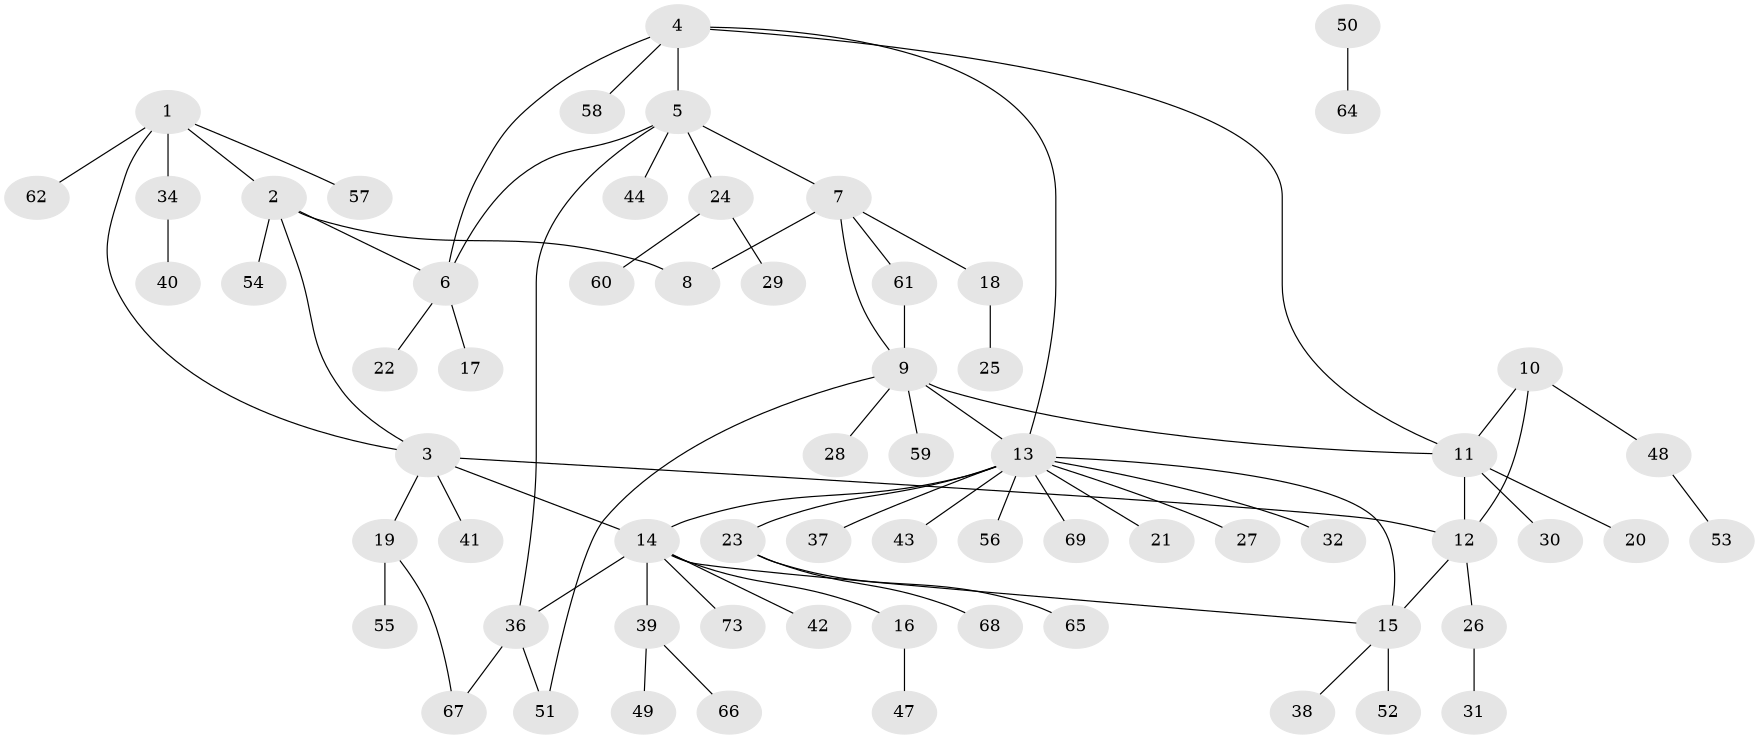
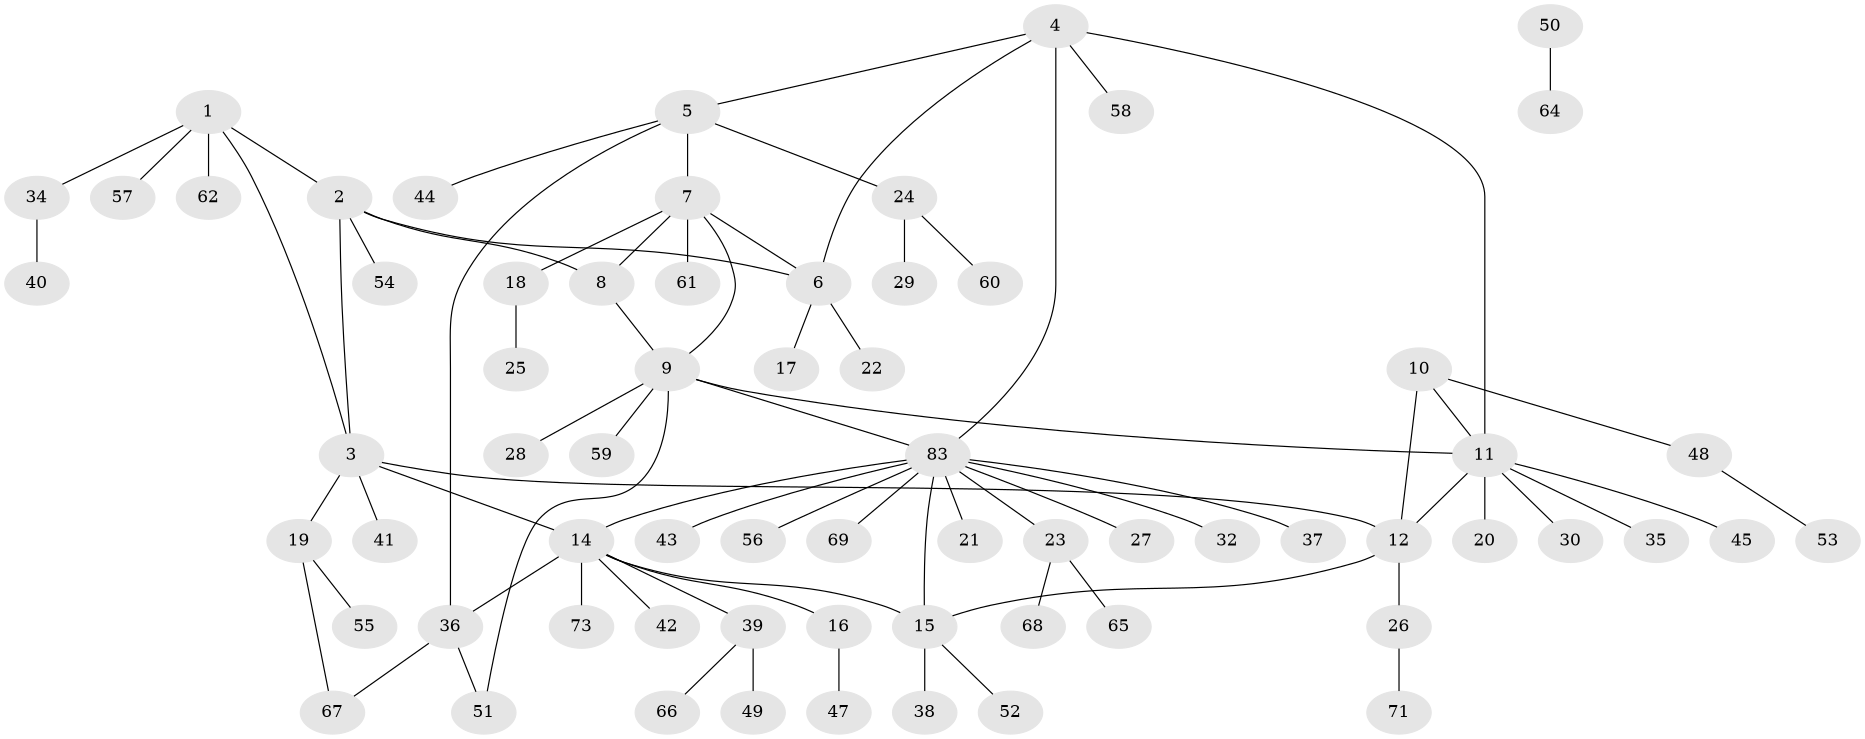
(534, 166) -> (753, 241)
(904, 327) -> (635, 327)
(1024, 455) -> (938, 455)
none -> (1656, 541)
none -> (1742, 541)
(1474, 713) -> (1399, 713)
